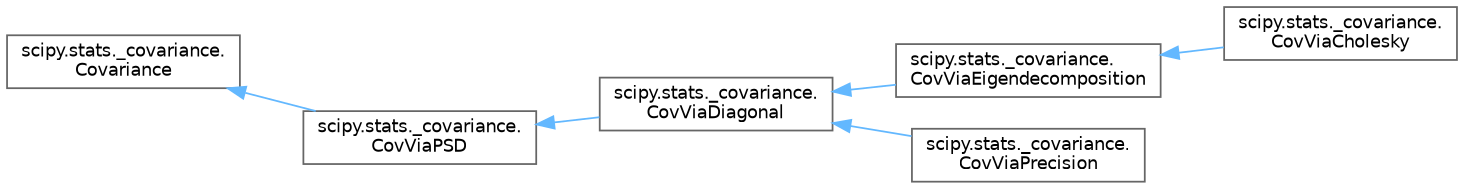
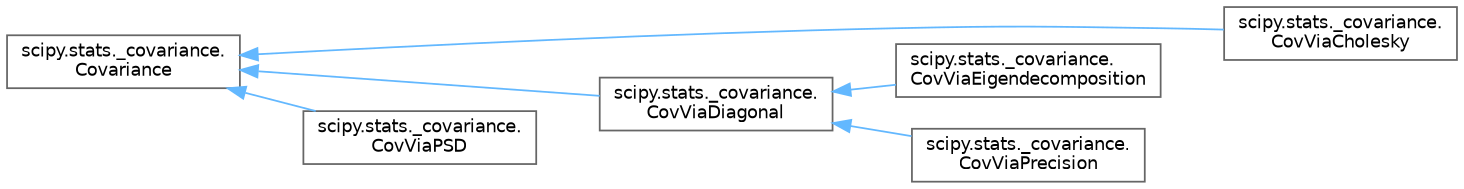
(1201, 50) -> (741, 33)
(577, 120) -> (429, 84)
